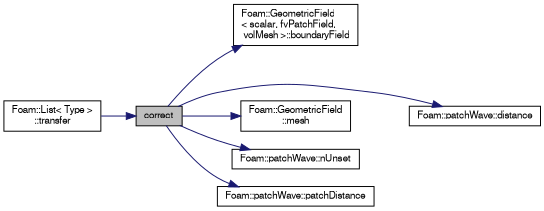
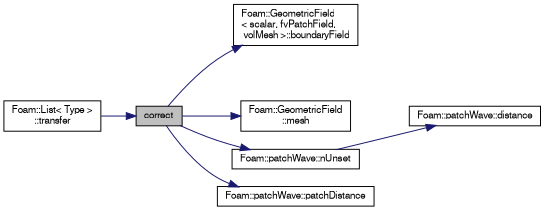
(305, 85) -> (381, 139)
